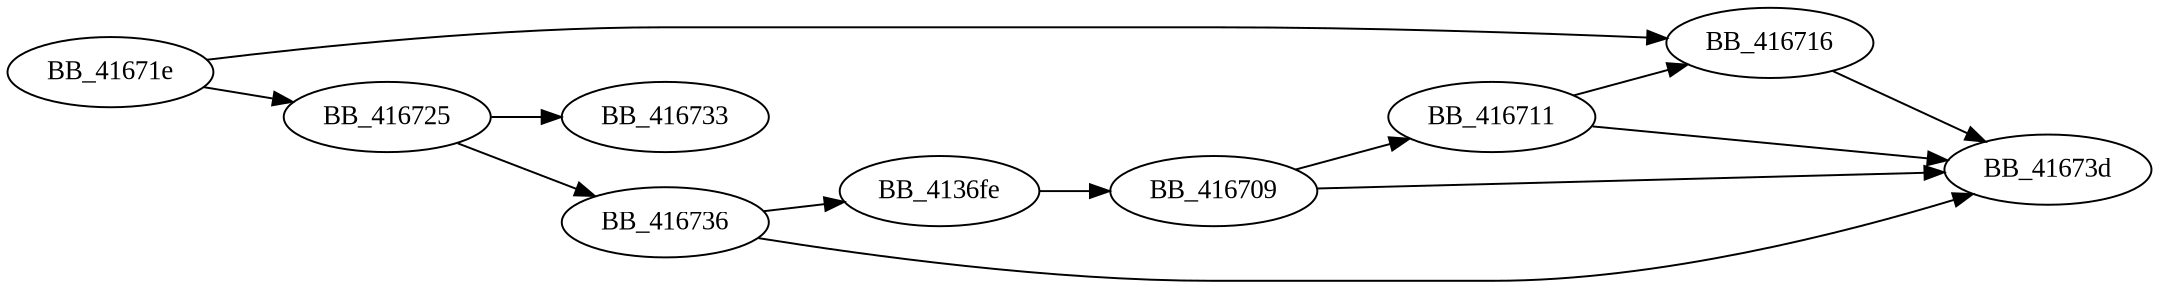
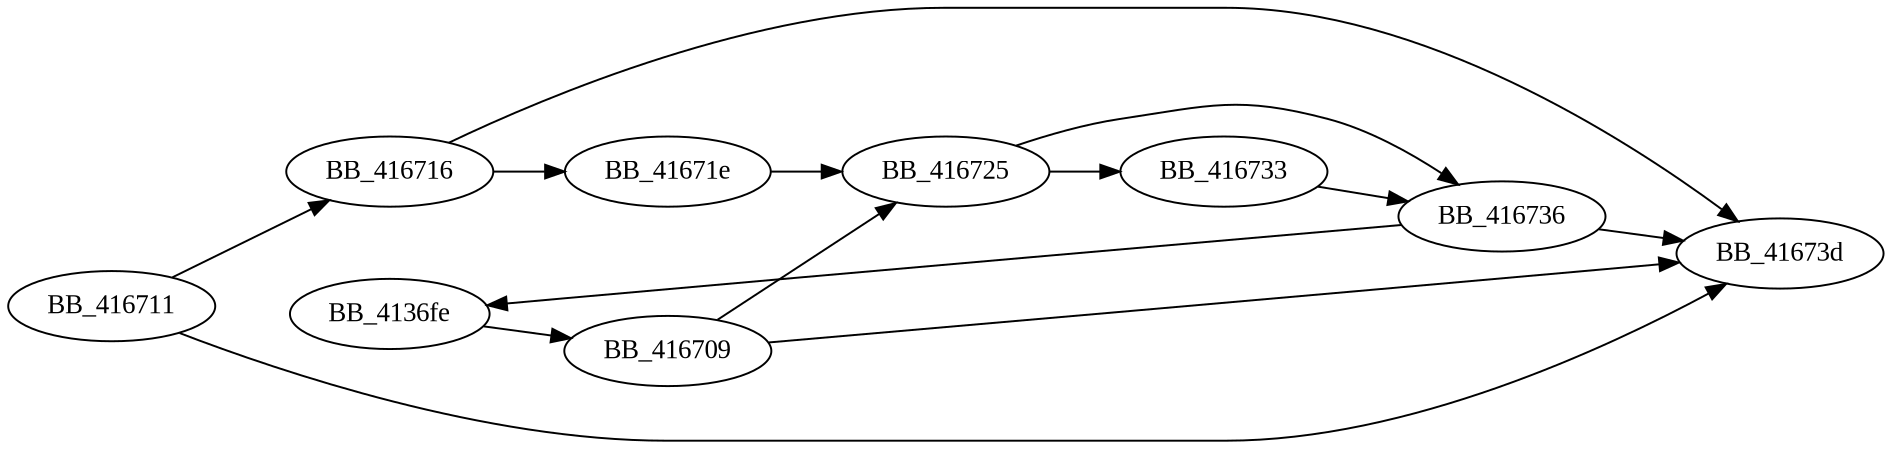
(926, 27) -> (519, 172)
(1343, 157) -> (802, 264)
none -> (1353, 192)
